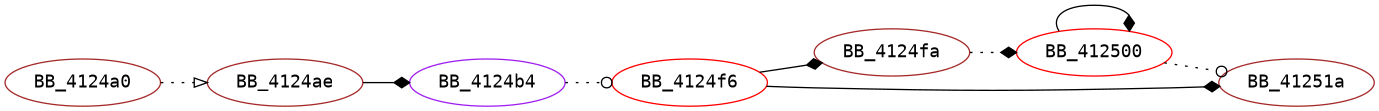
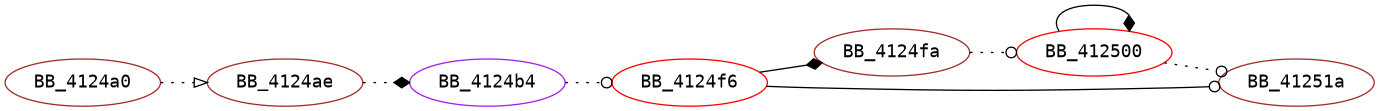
(985, 52) -> (988, 52)
(378, 83) -> (378, 83)
(985, 90) -> (988, 90)
